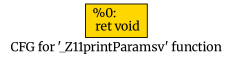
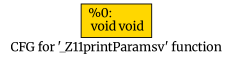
(116, 27) -> (116, 27)
